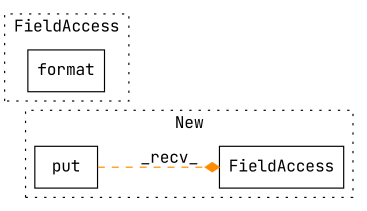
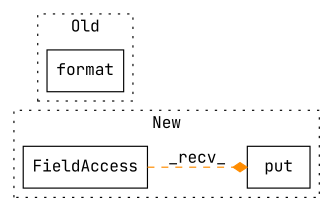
(67, 27) -> (85, 27)
(151, 167) -> (190, 167)
